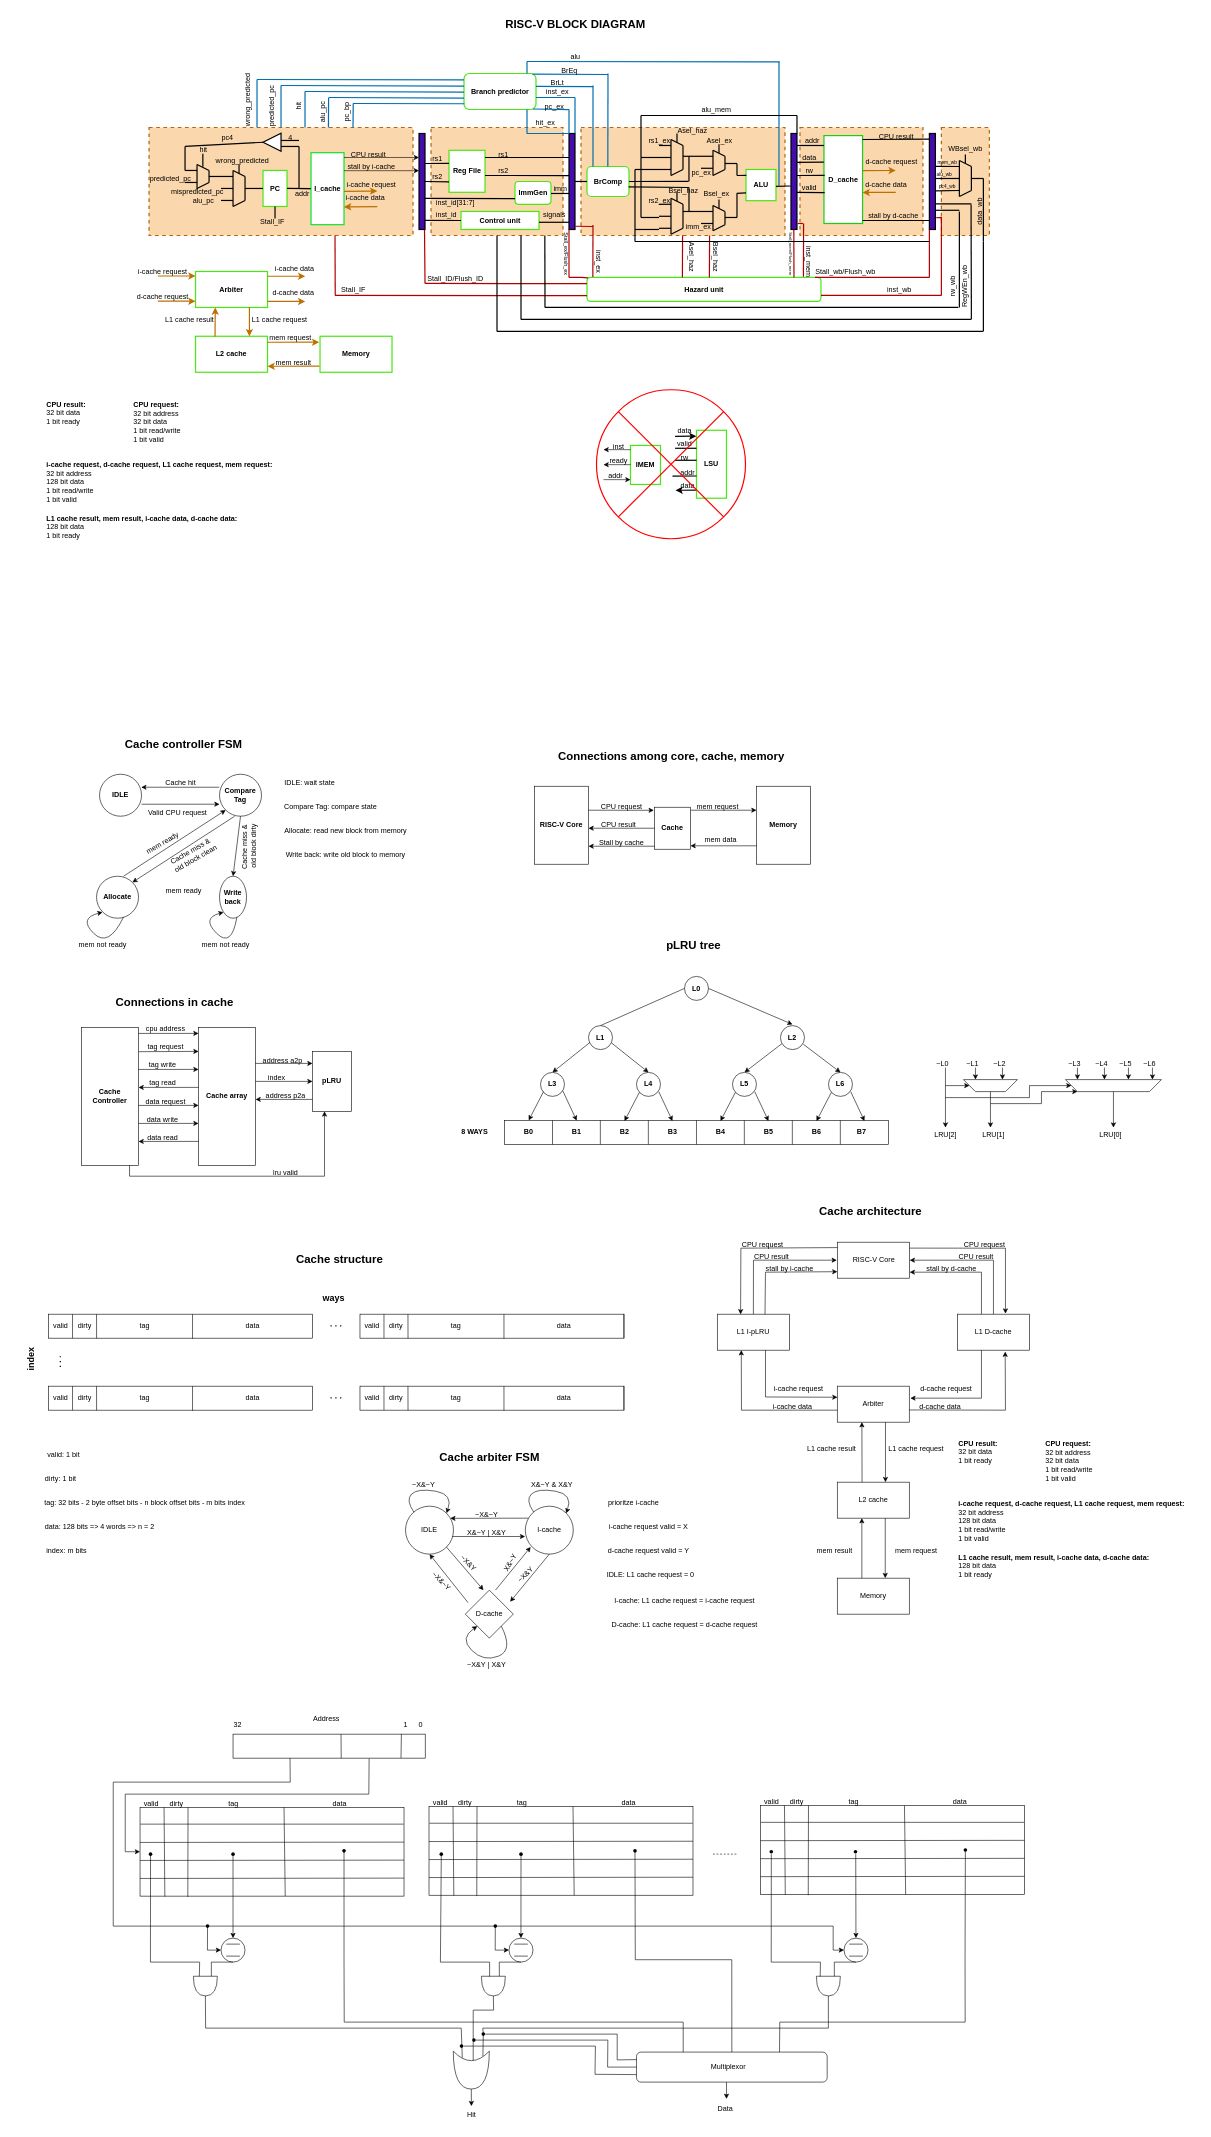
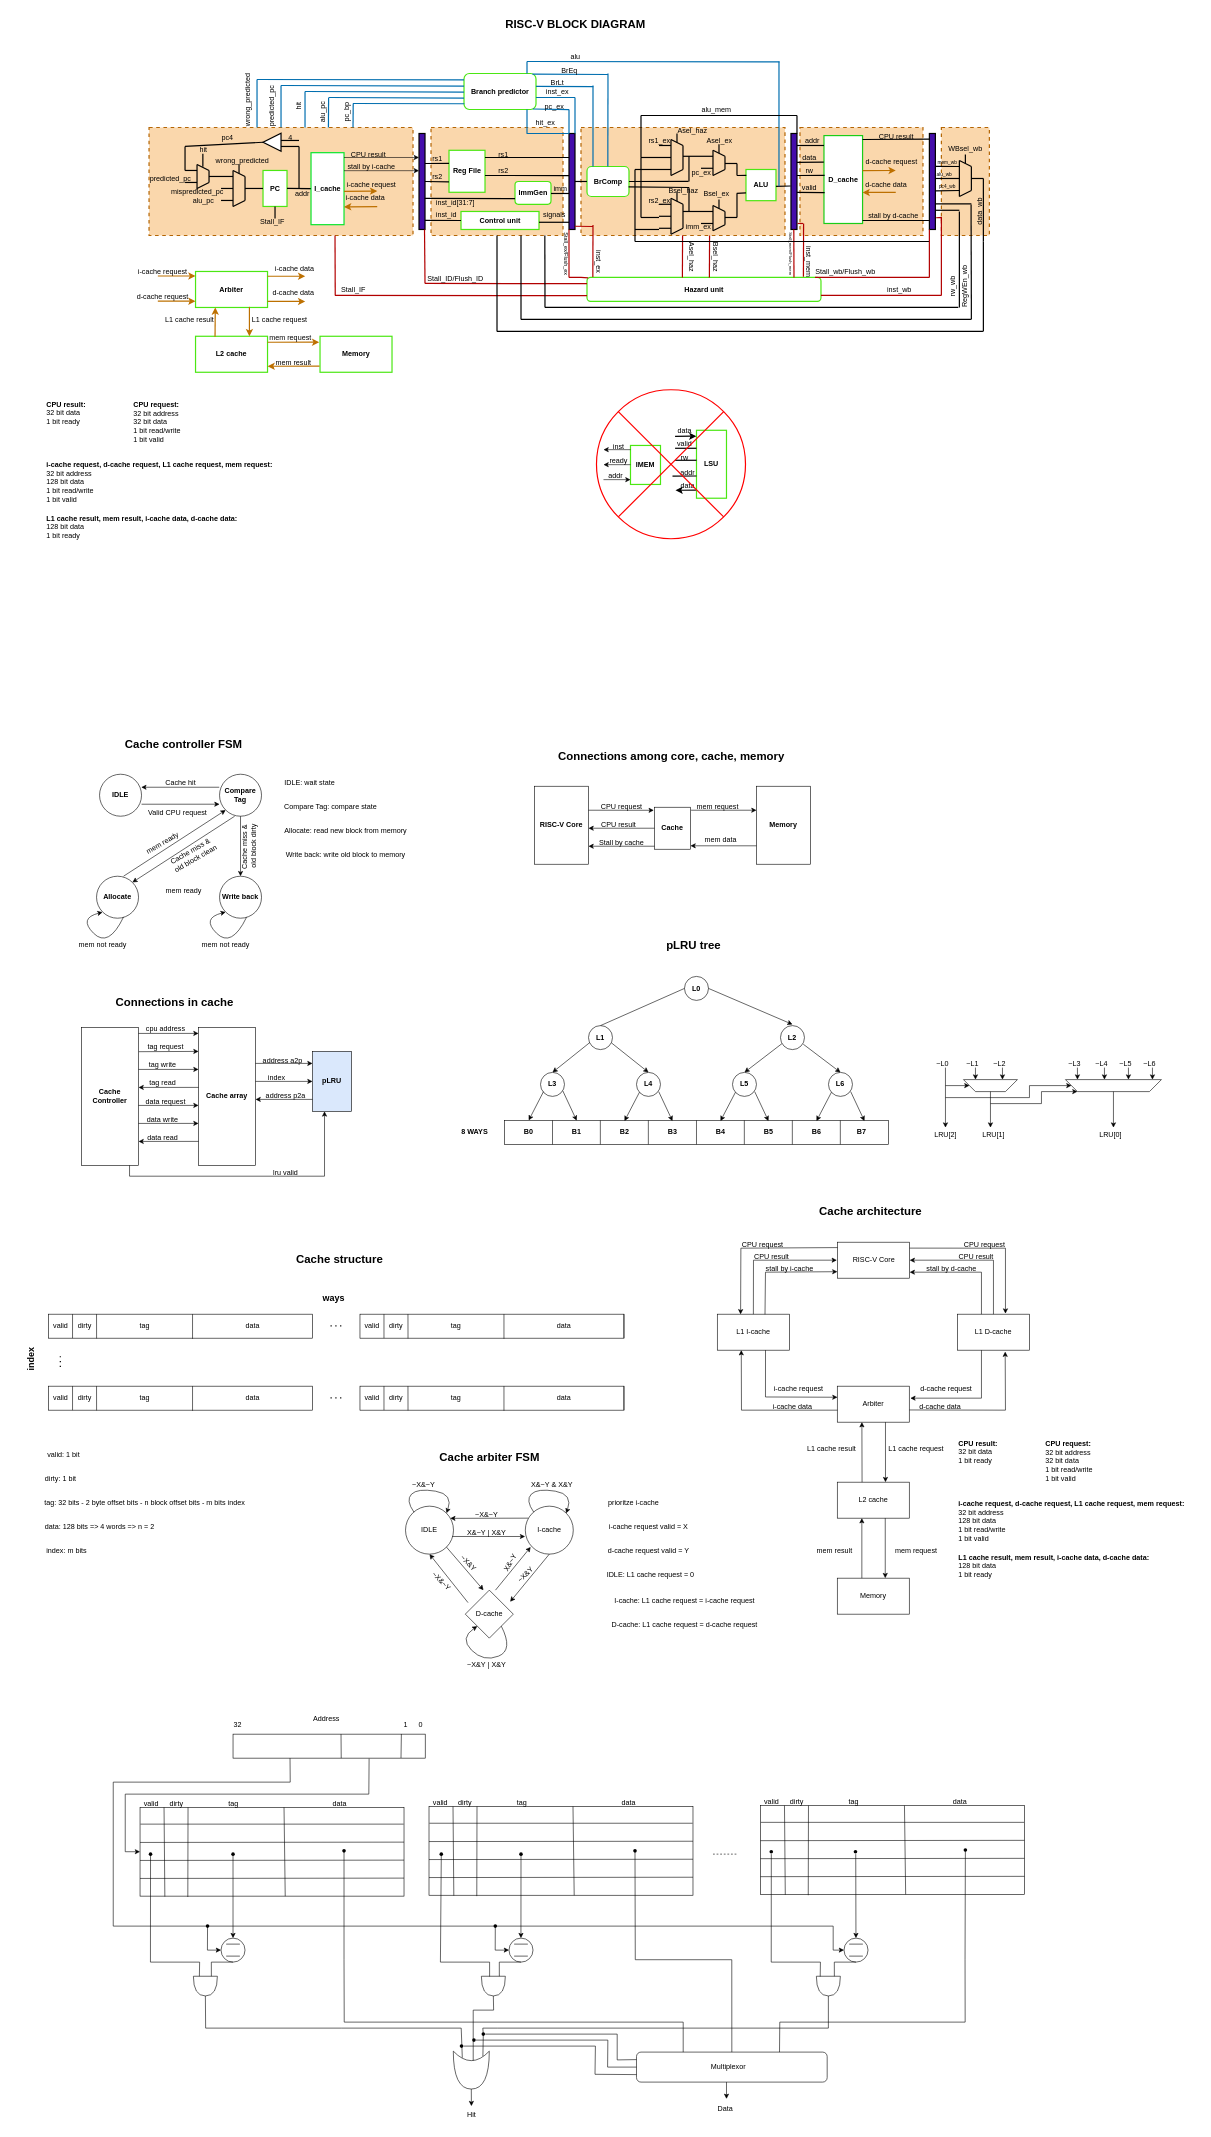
(233, 897) -> (240, 897)
(332, 1082) -> (332, 1082)
(753, 1332) -> (753, 1332)
